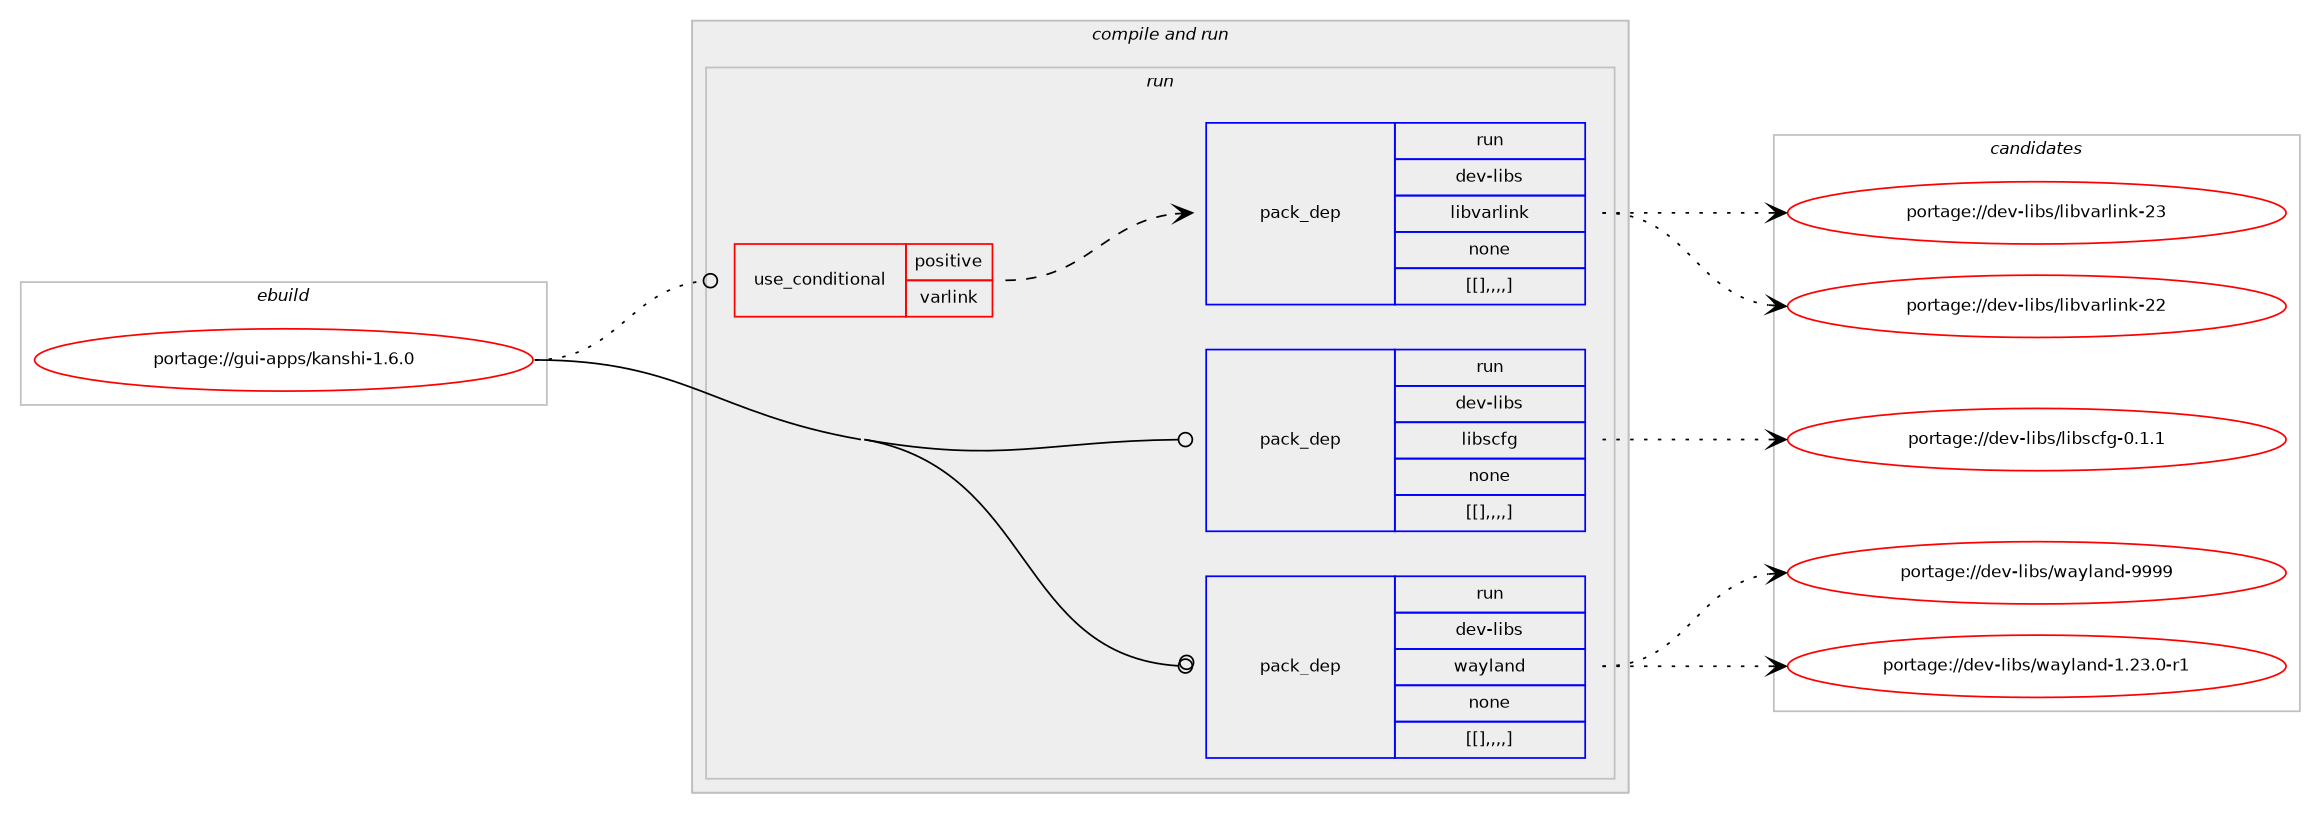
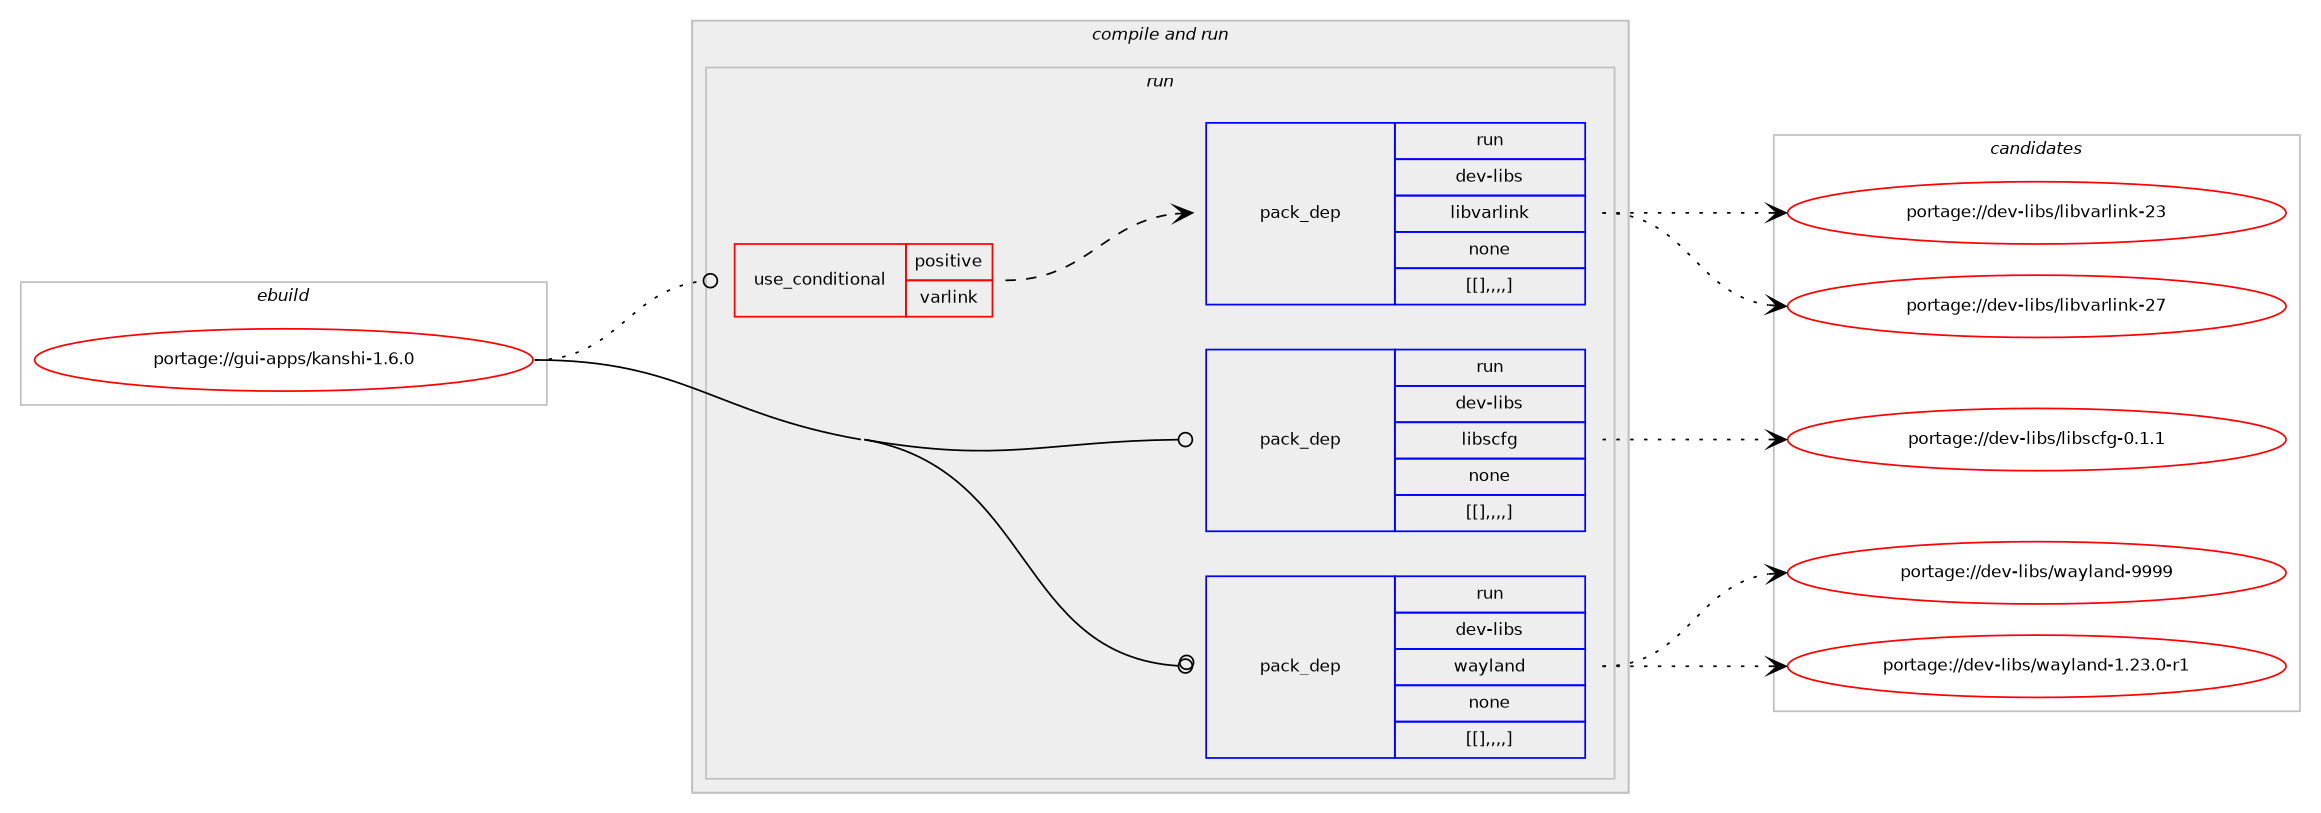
(2037, 306) -> (2037, 306)
